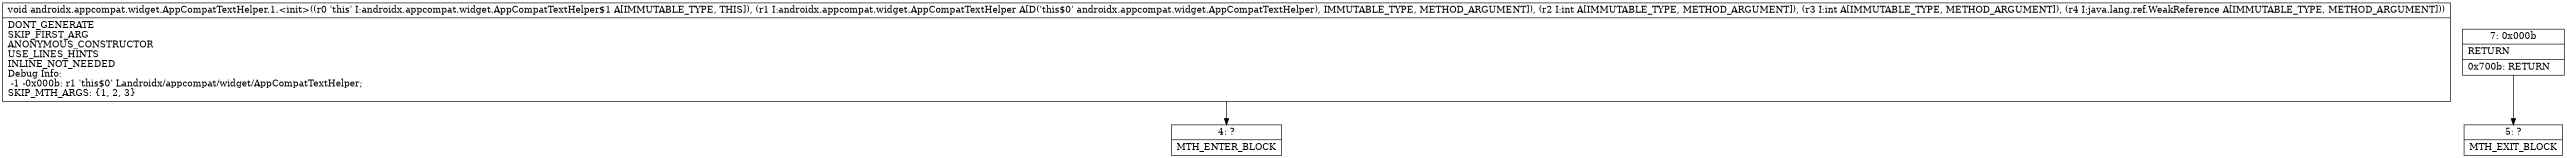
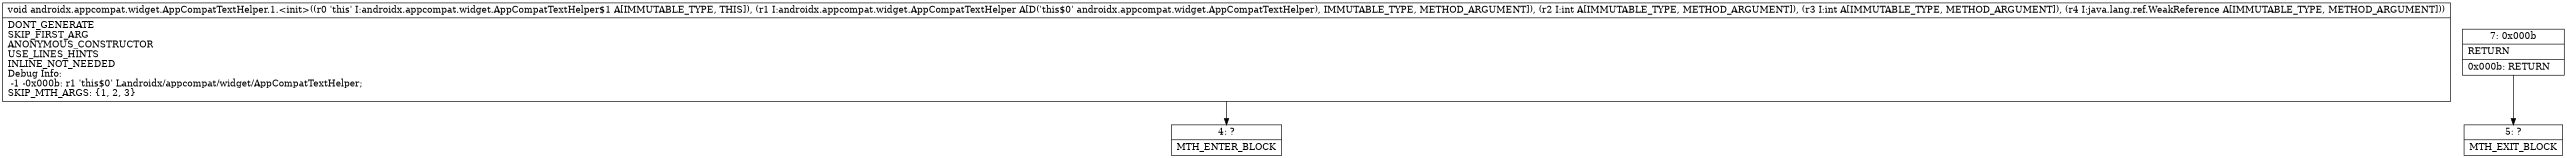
(2513, 67) -> (2513, 67)
